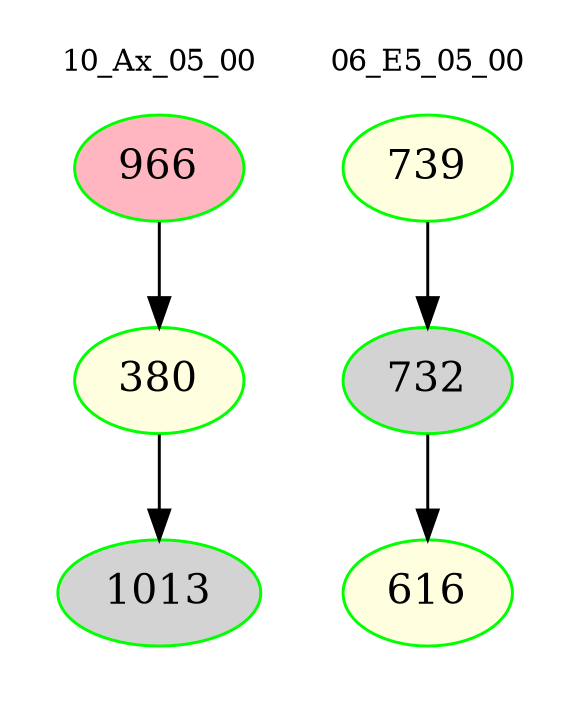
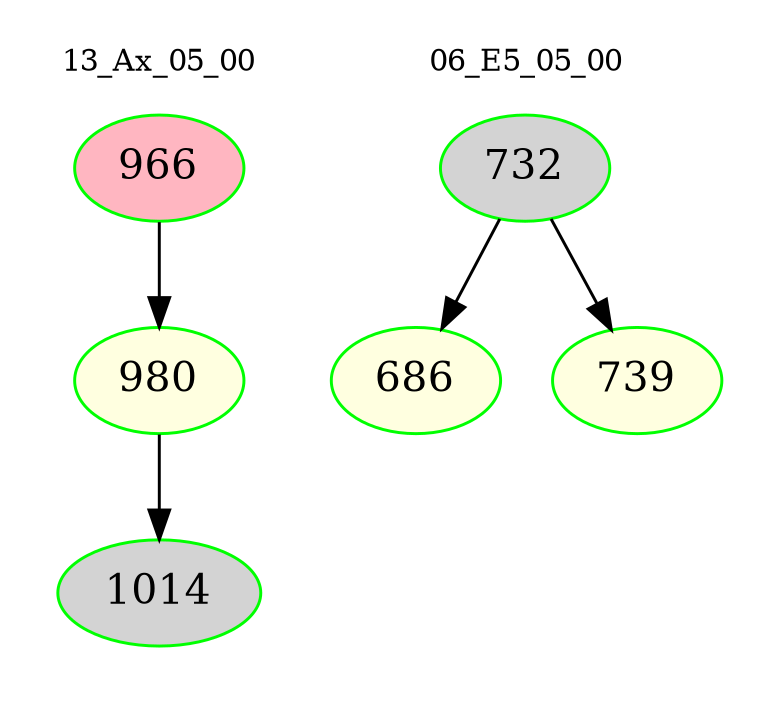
(159, 63) -> (159, 63)
(428, 260) -> (574, 261)
(159, 381) -> (159, 381)
(159, 593) -> (159, 593)
(428, 593) -> (416, 381)
